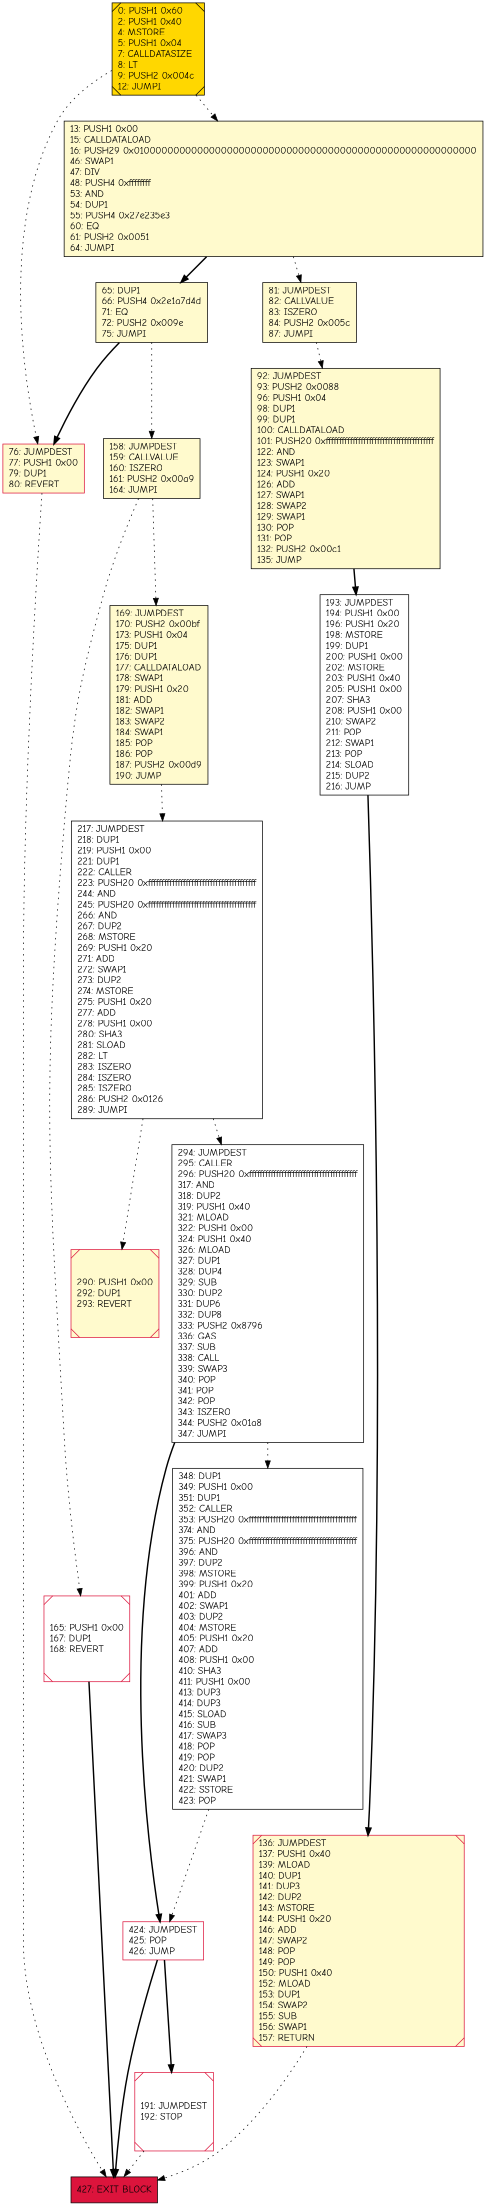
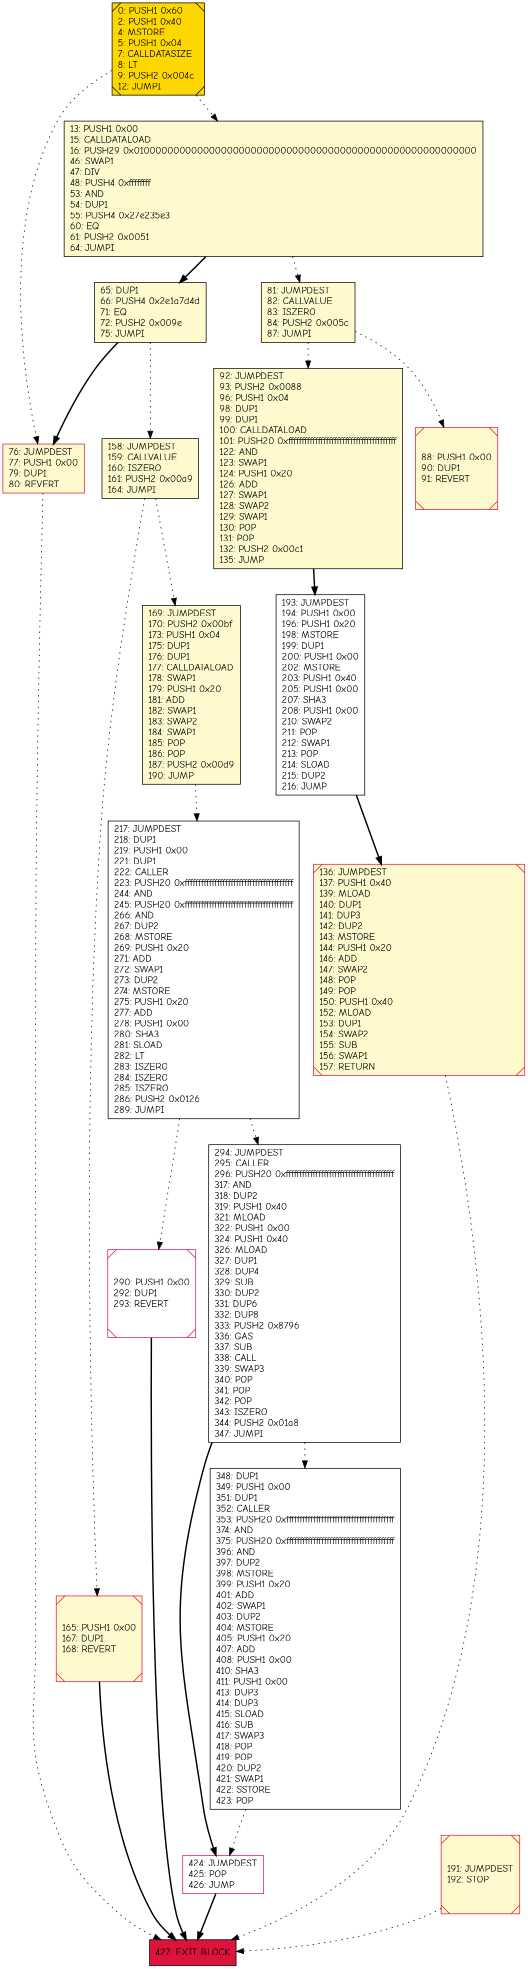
none -> (457, 469)
(115, 1294) -> (152, 1294)
none -> (154, 1637)
(87, 1639) -> (99, 1639)
(168, 2012) -> none
(174, 2112) -> (480, 1875)
